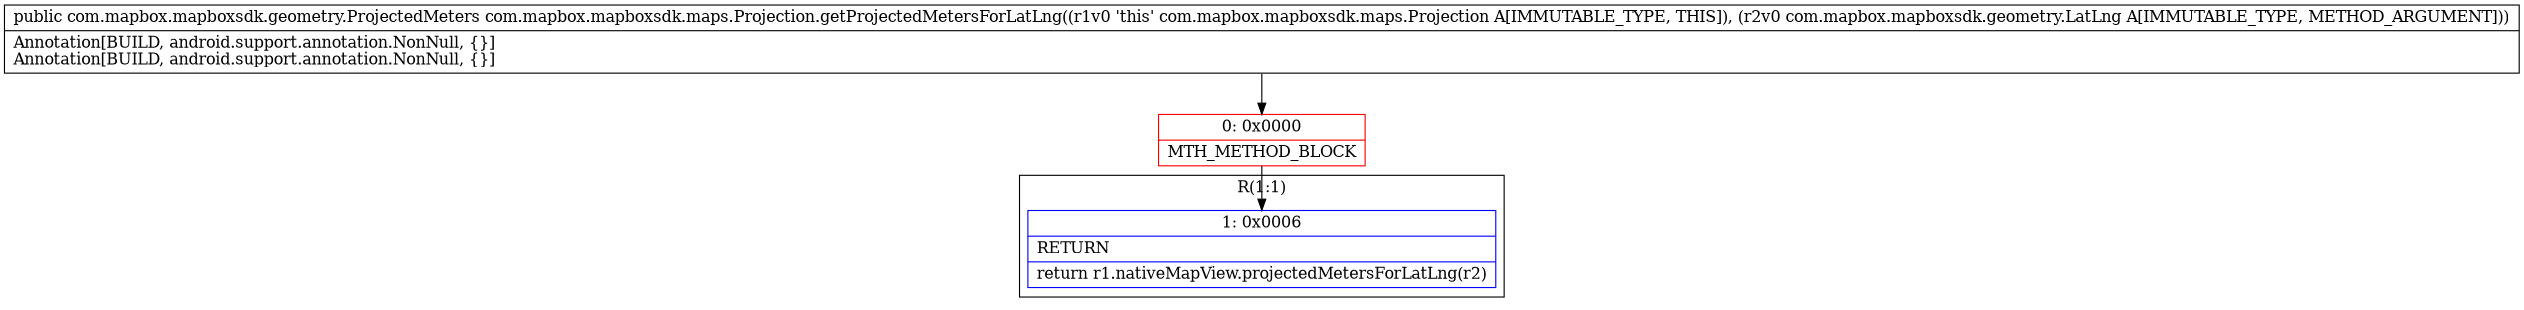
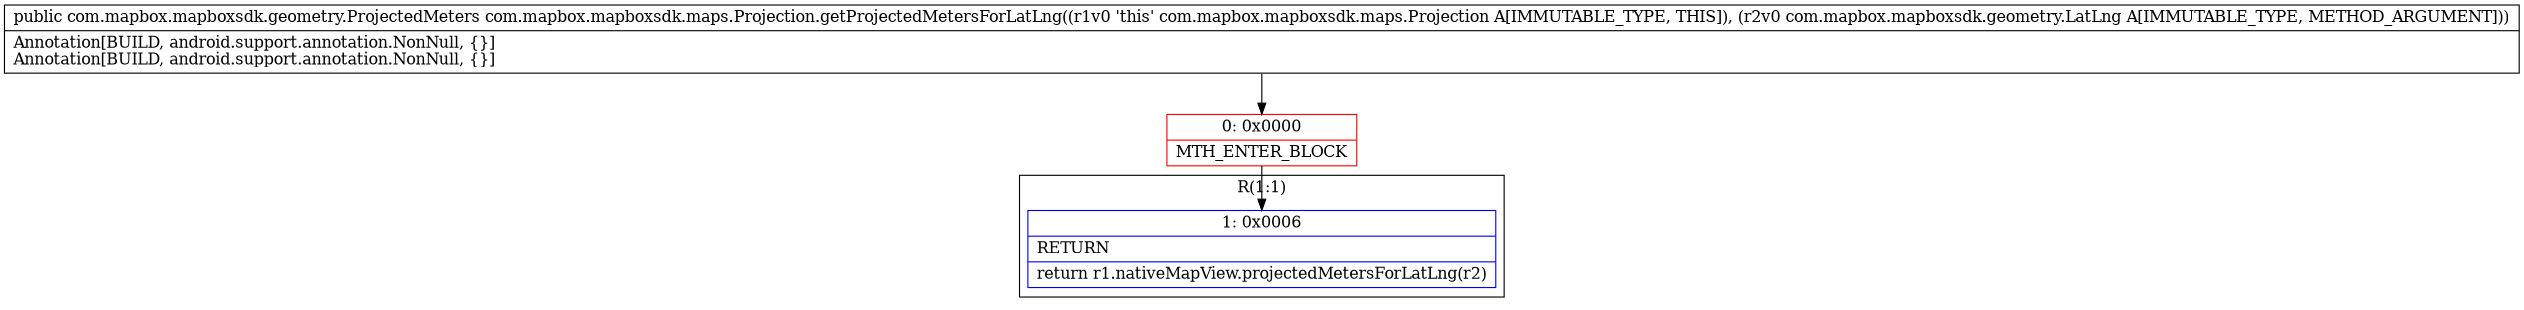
(1262, 152) -> (1262, 152)
